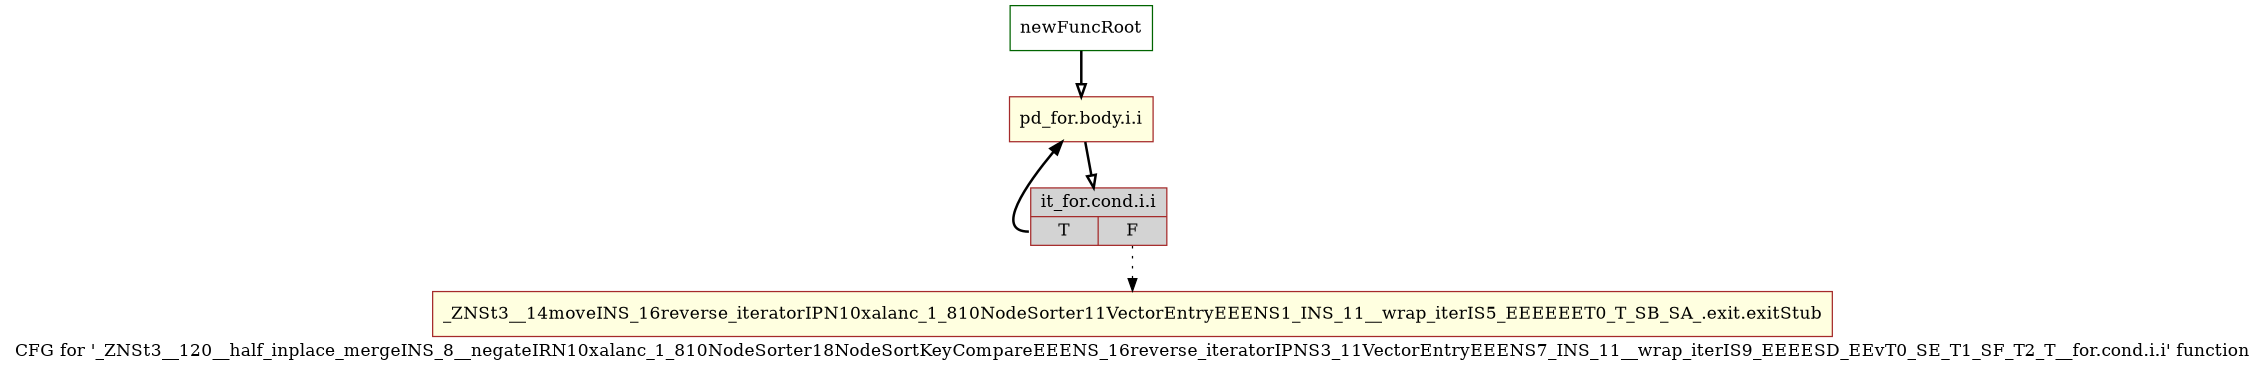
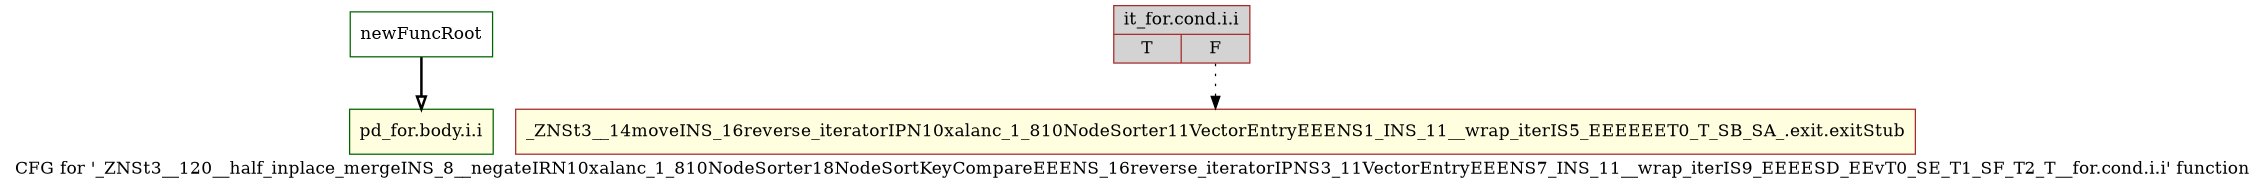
(1081, 119) -> (421, 132)
(1088, 159) -> none
(1024, 193) -> none
